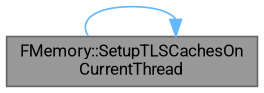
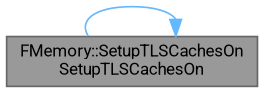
(132, 61) -> (132, 61)
